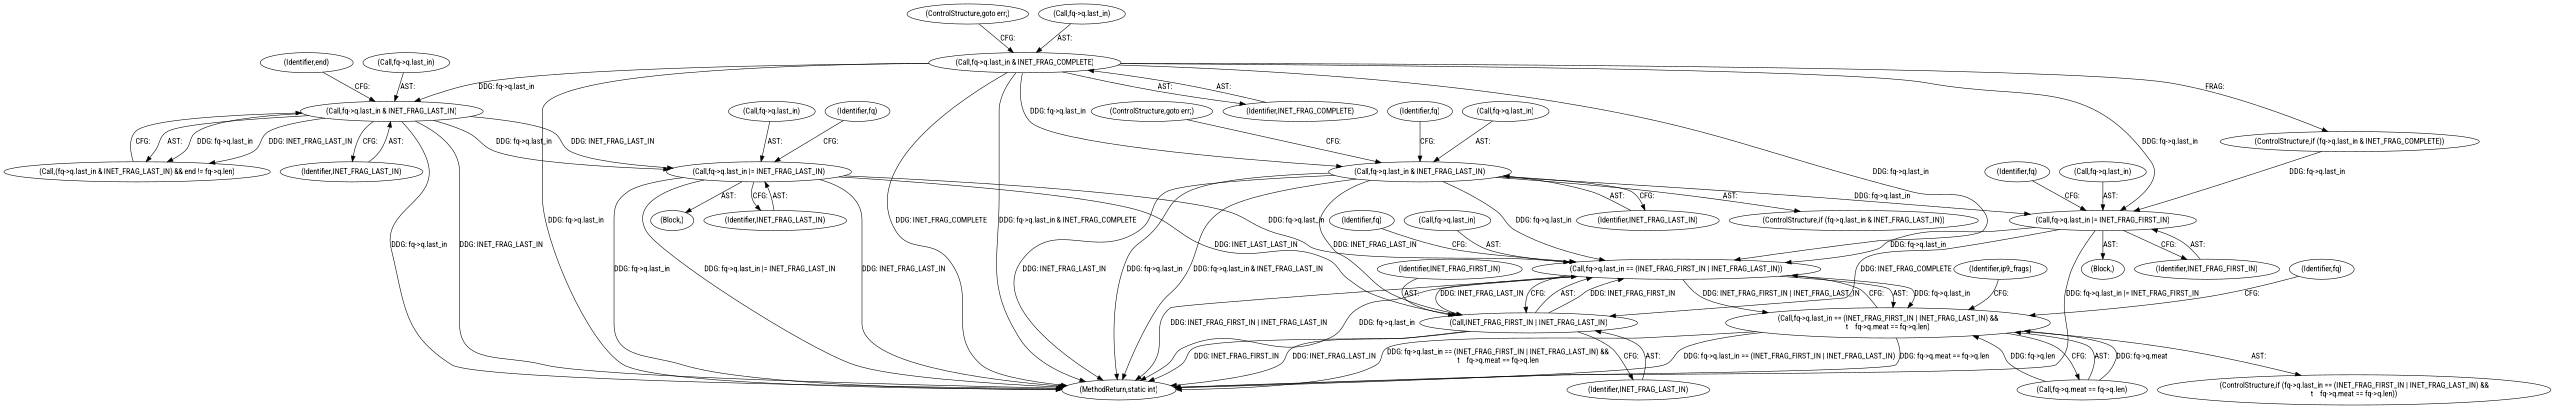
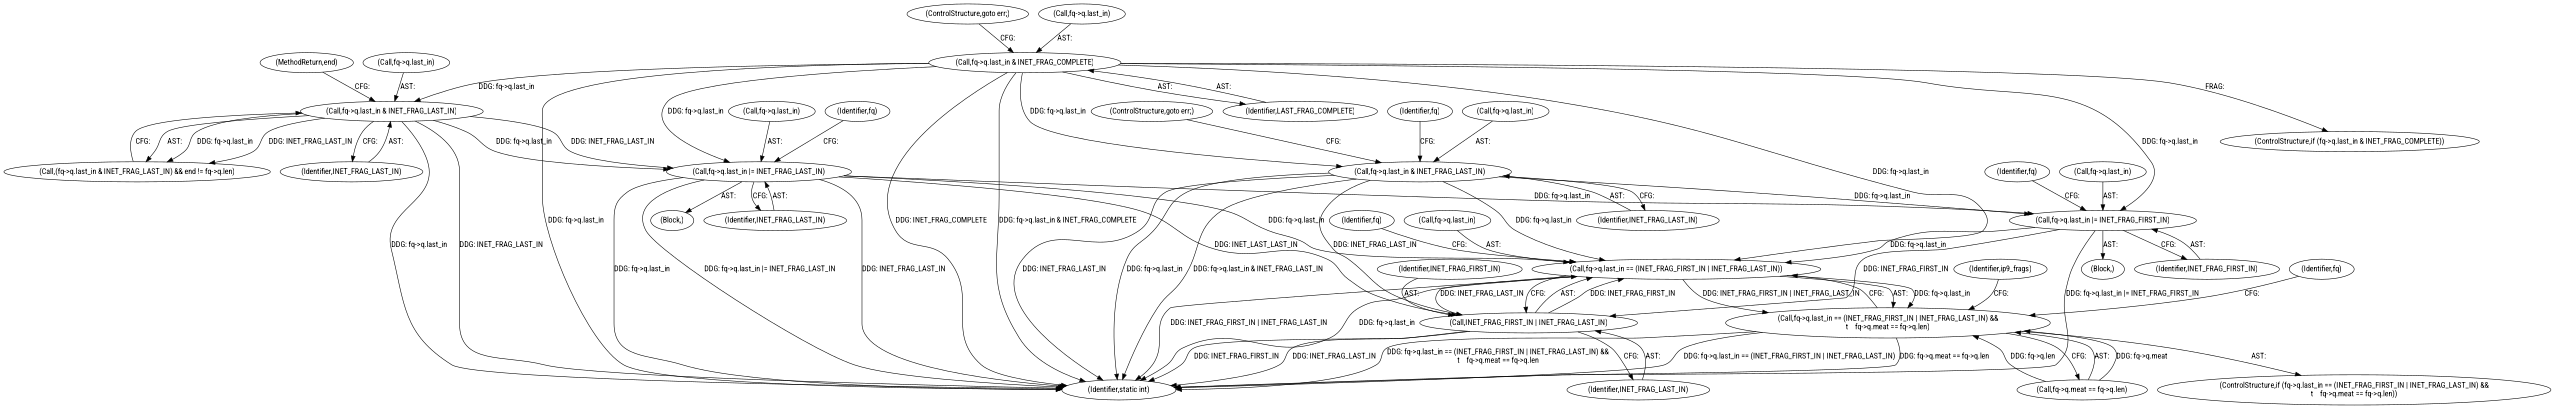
(307, 63) -> (307, 63)
none -> (753, 81)
(1300, 111) -> (1300, 111)
(2231, 181) -> (1436, 197)
(1854, 221) -> none
(1906, 269) -> (1906, 269)
(1119, 390) -> (1119, 390)
